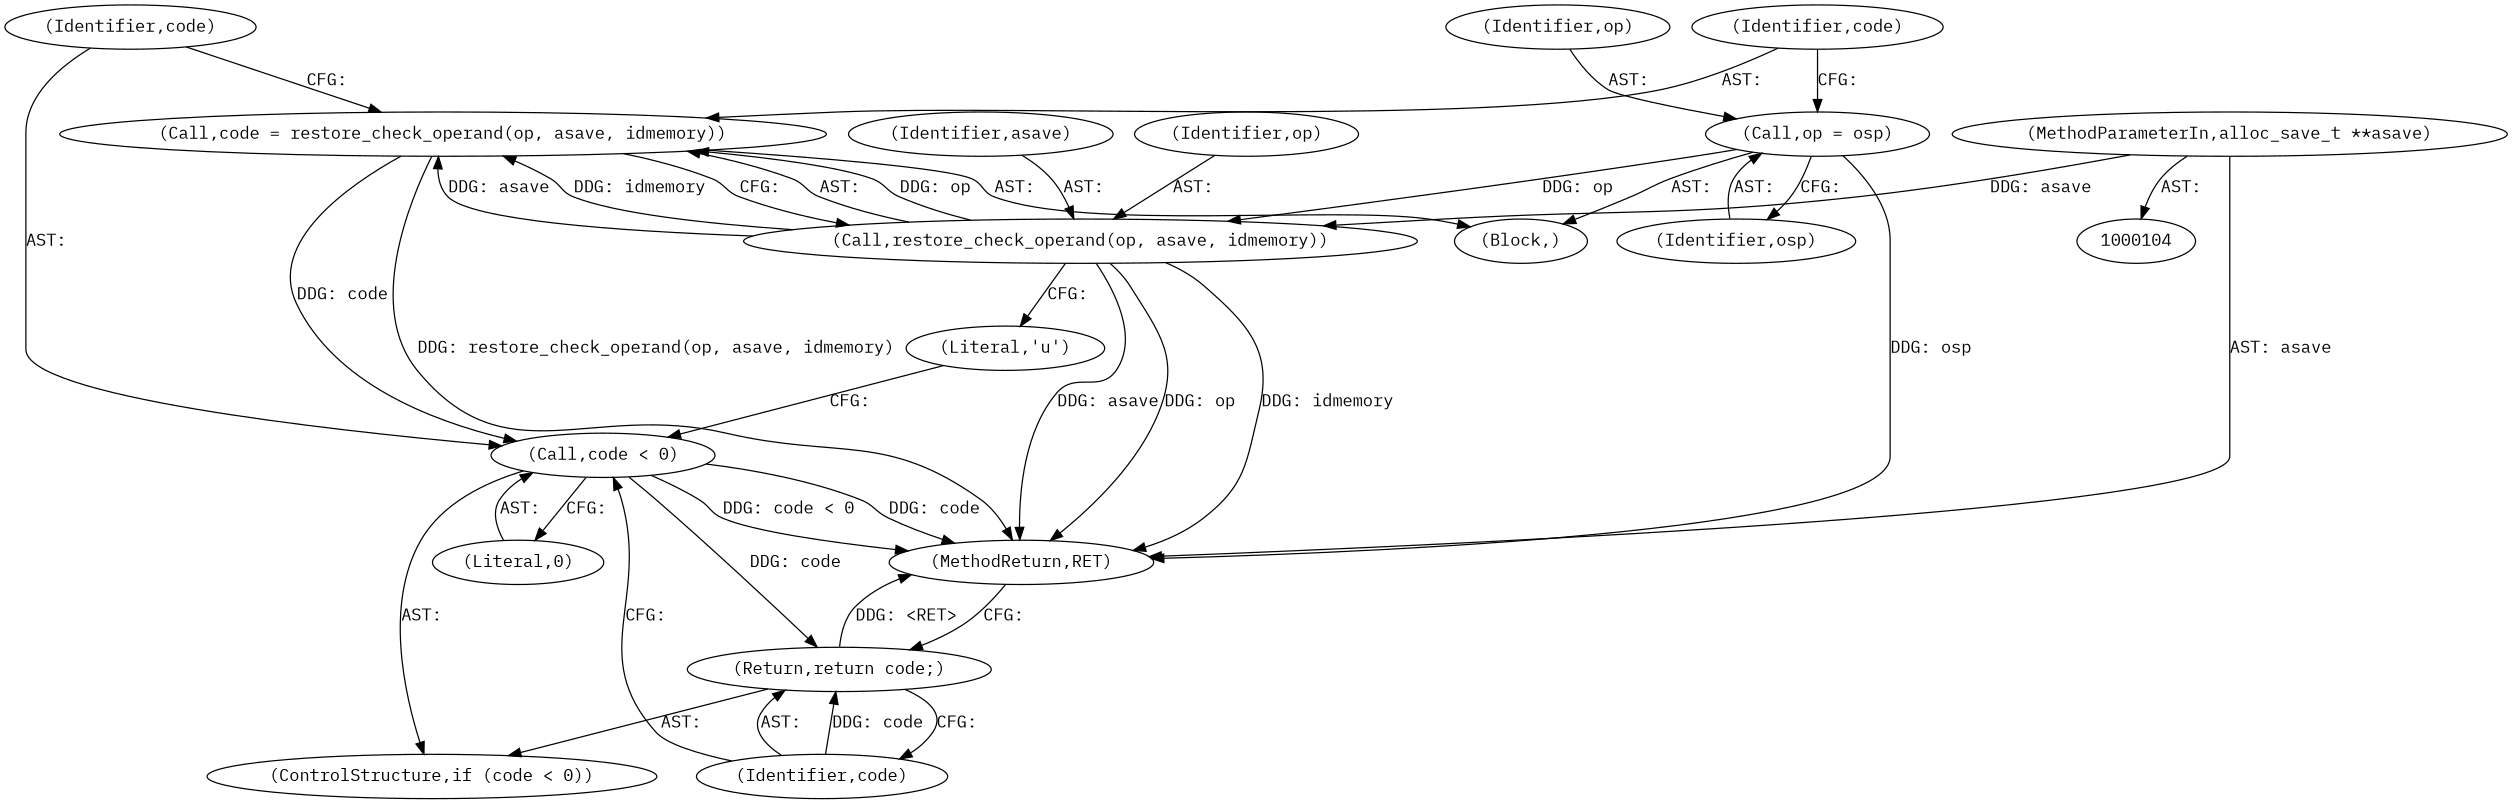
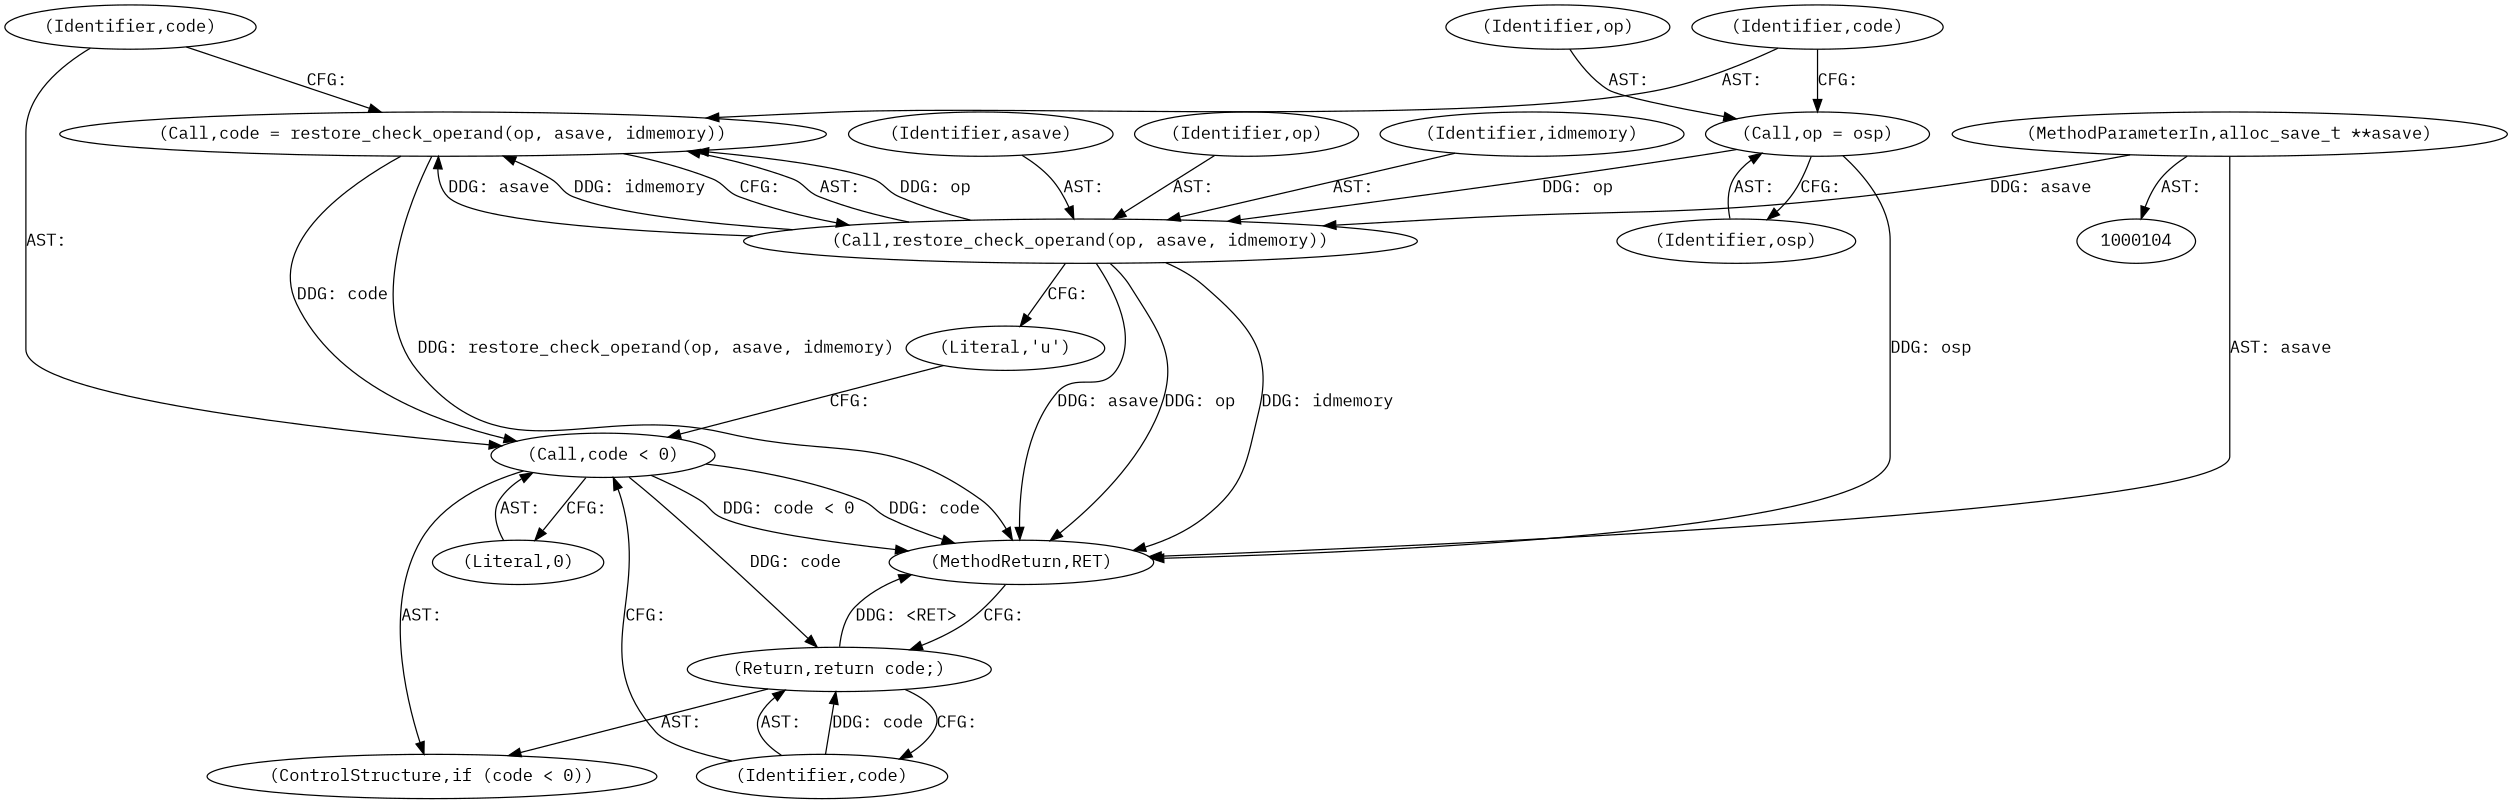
none -> (1532, 134)
(1521, 241) -> none
